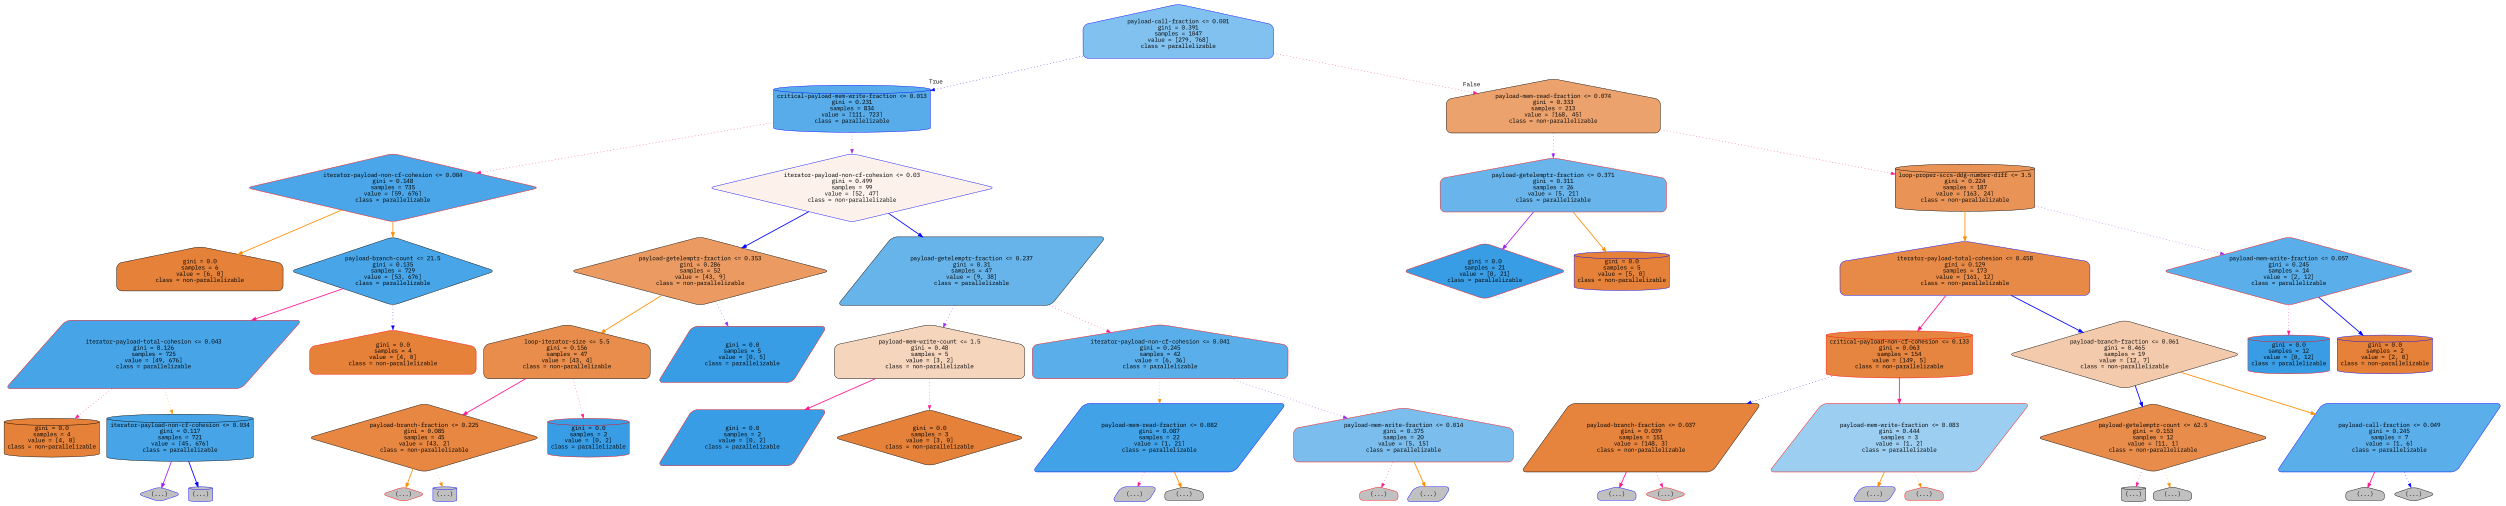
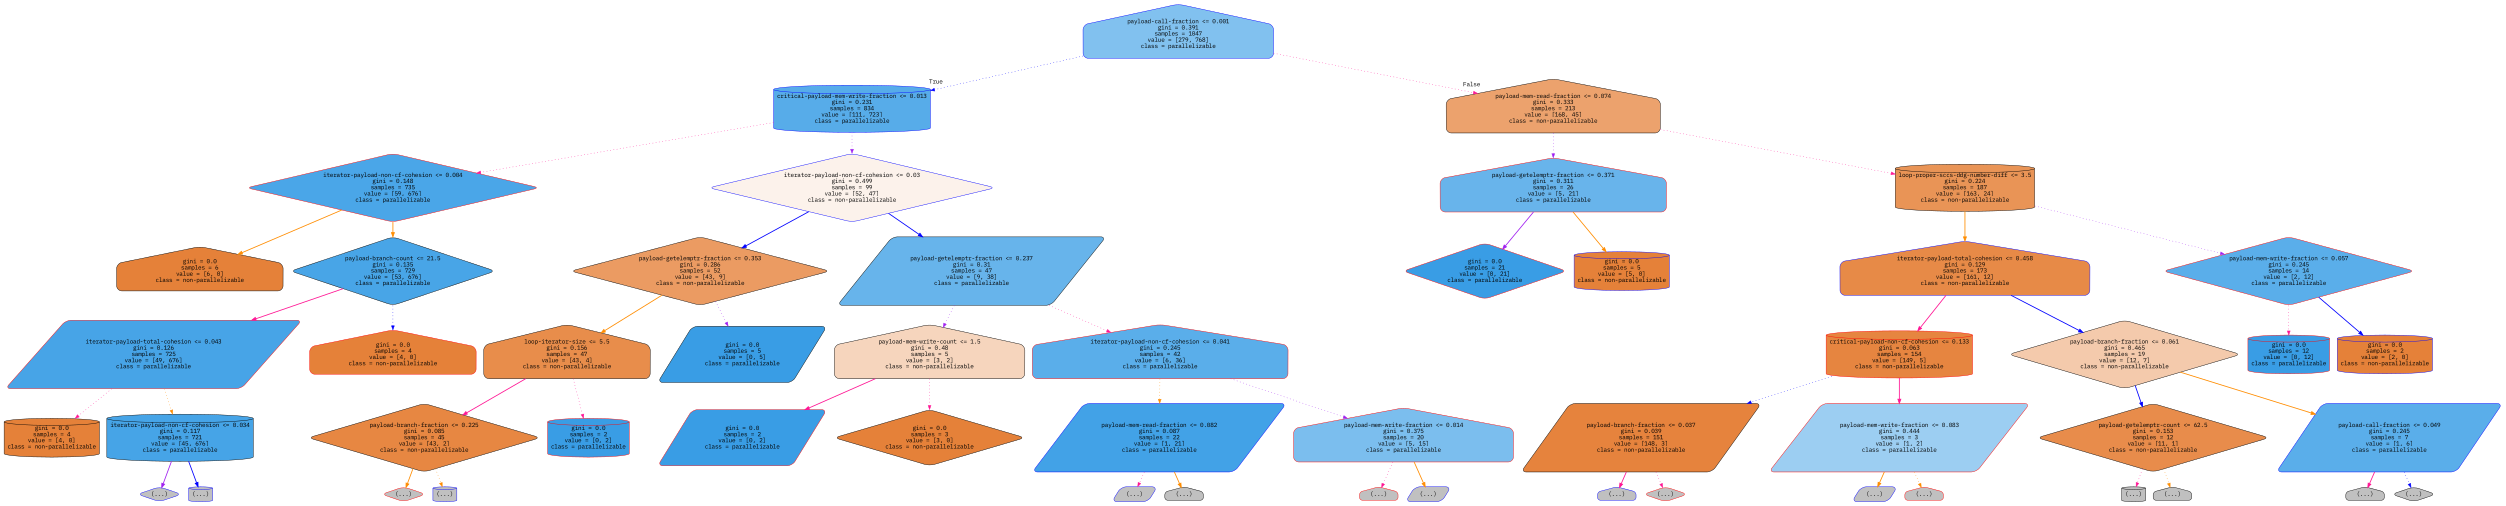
(742, 354) -> (742, 354)
